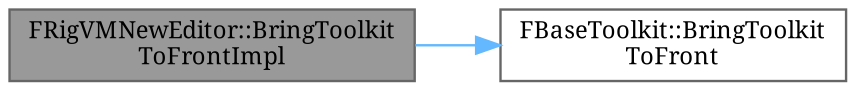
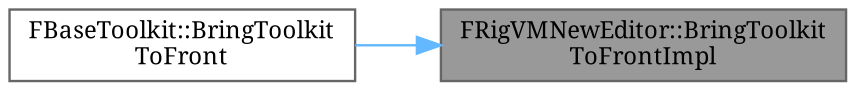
(446, 45) -> (386, 45)
